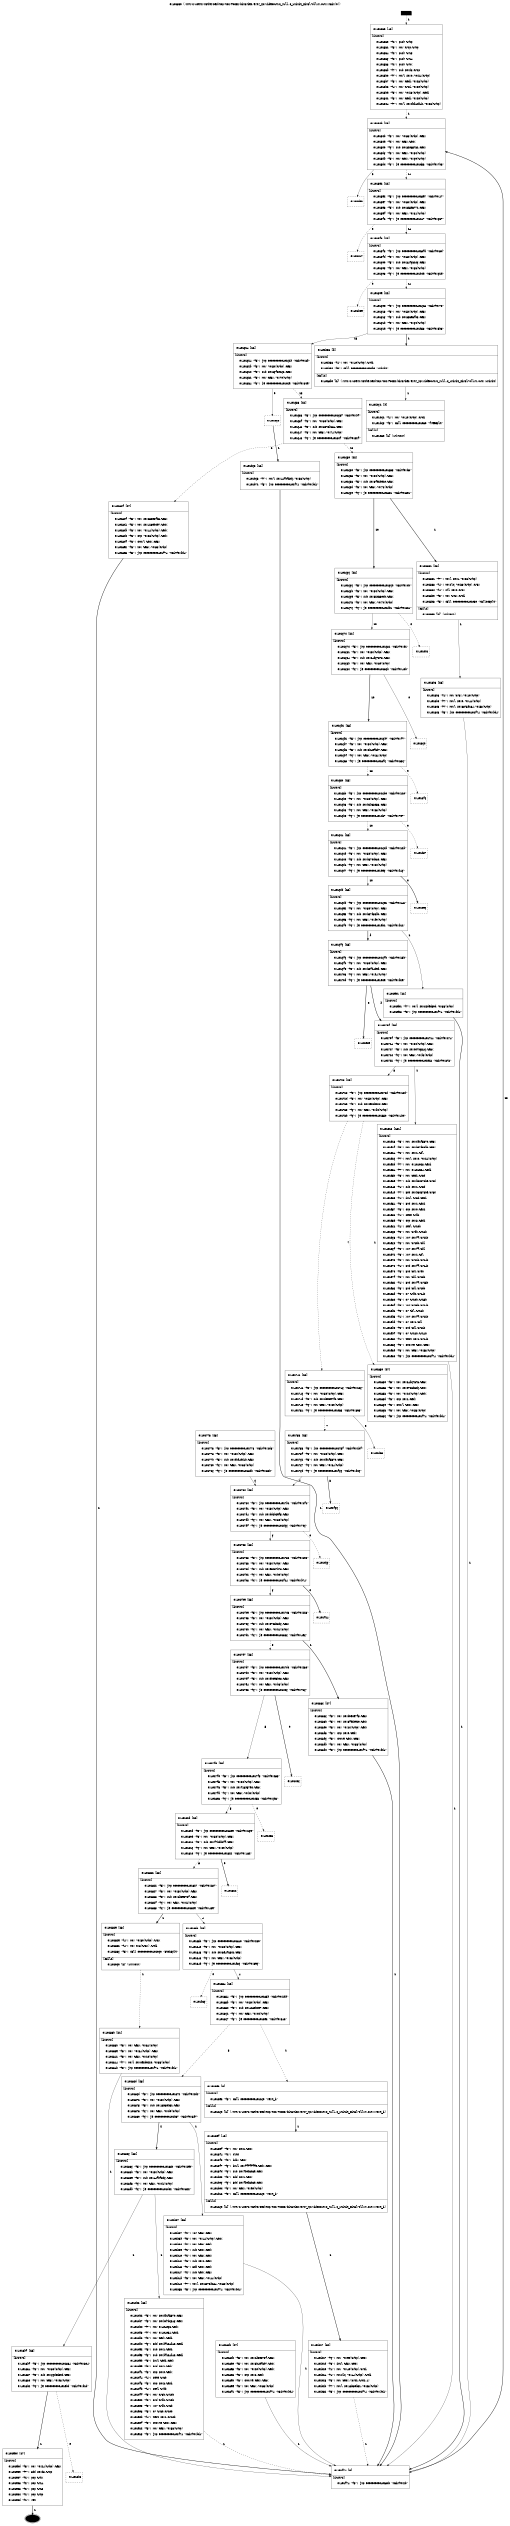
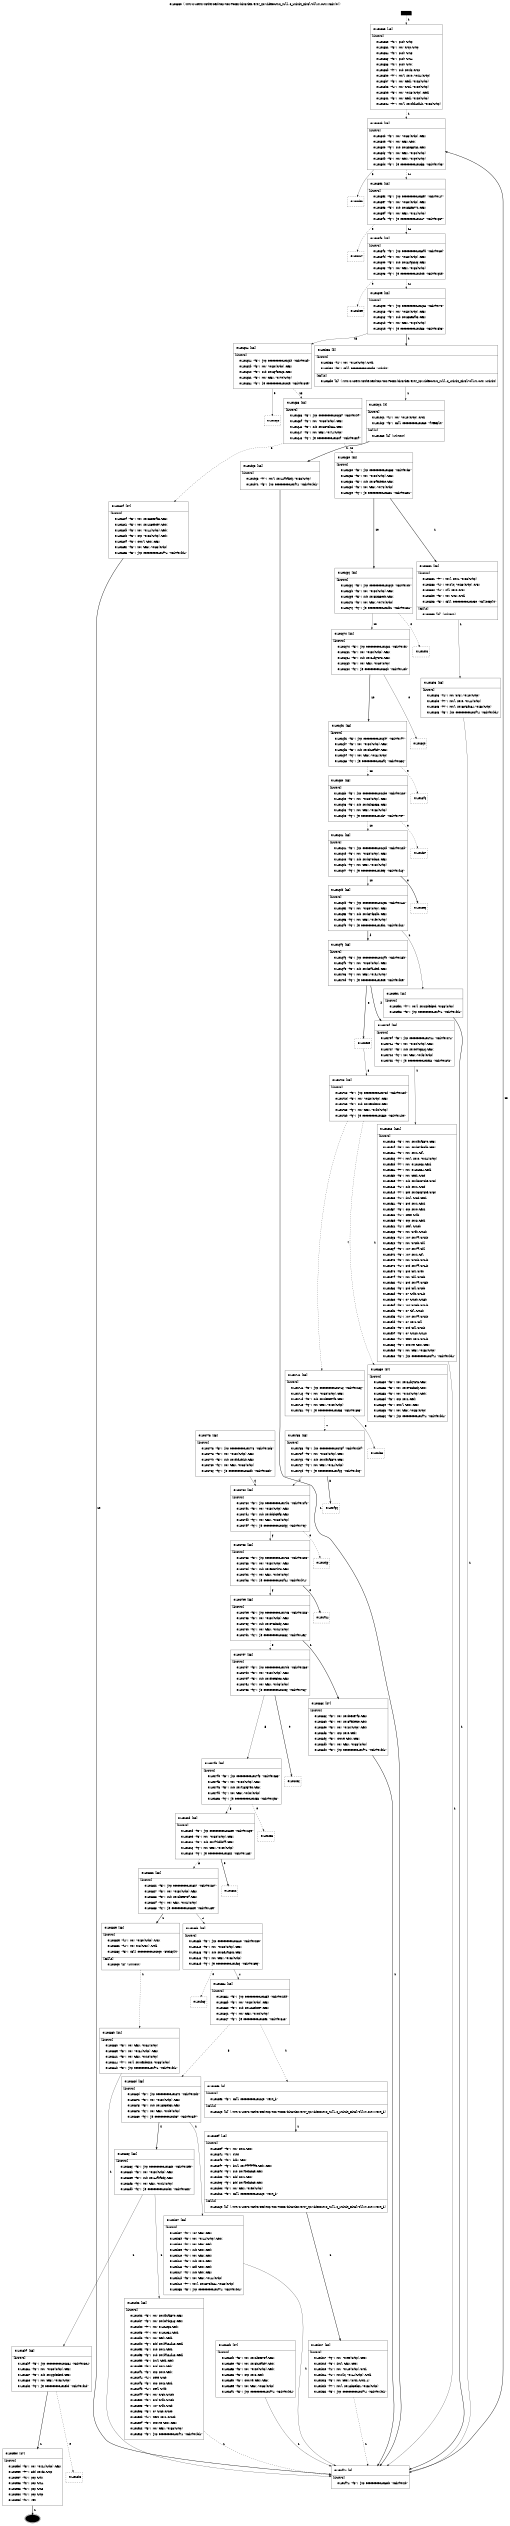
(275, 443) -> (339, 449)
(392, 1070) -> (365, 1061)
(98, 1508) -> (98, 1508)
